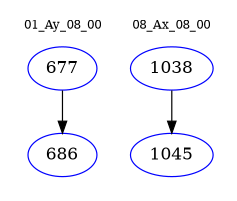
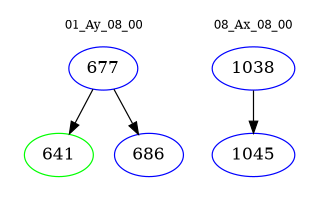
none -> (59, 155)
